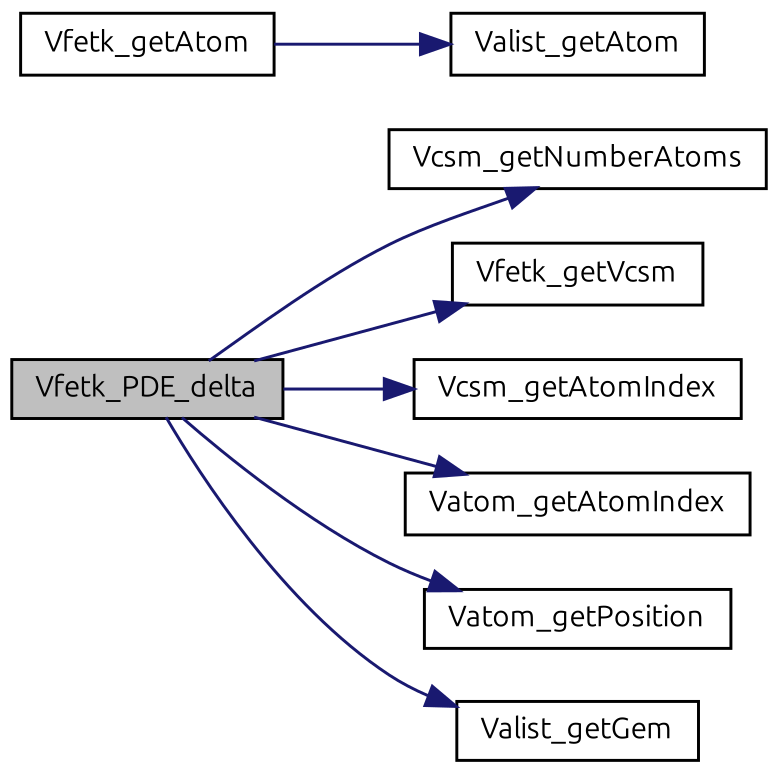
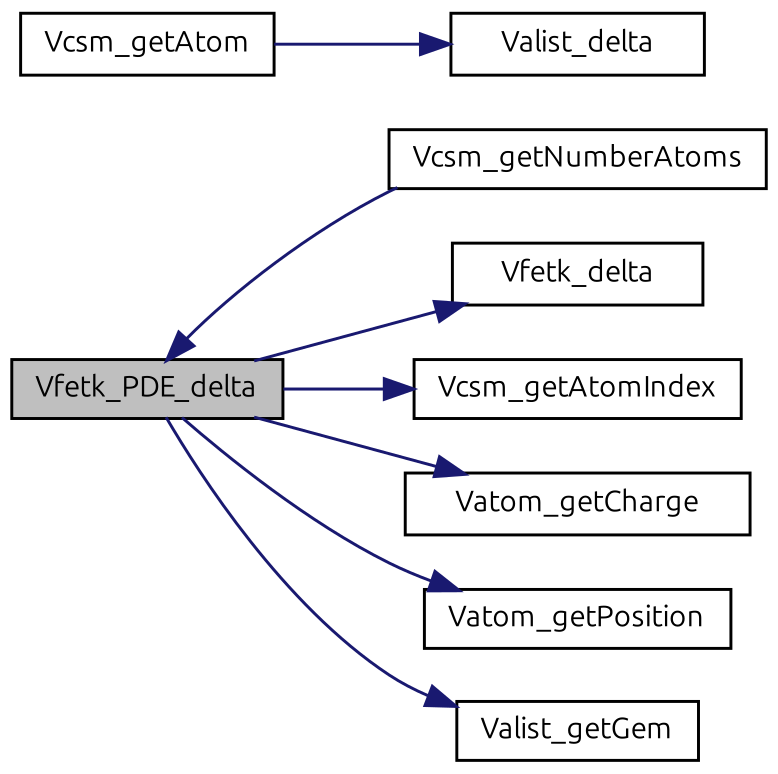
(147, 44) -> (147, 44)
(578, 44) -> (578, 44)
(351, 265) -> (286, 255)
(578, 274) -> (578, 274)
(578, 504) -> (578, 504)
